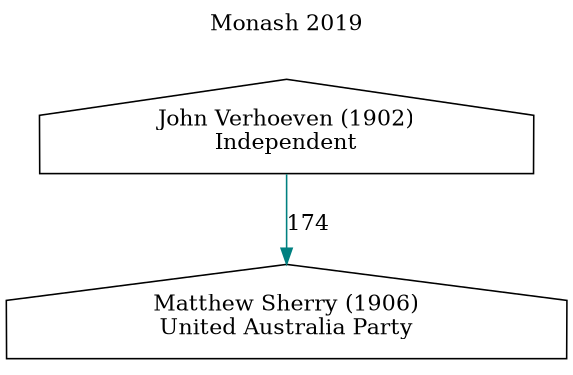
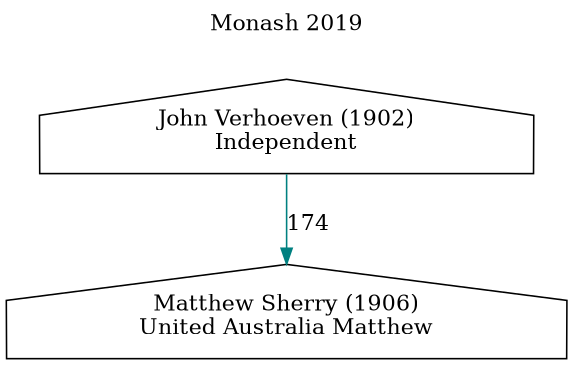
(287, 317) -> (287, 317)
